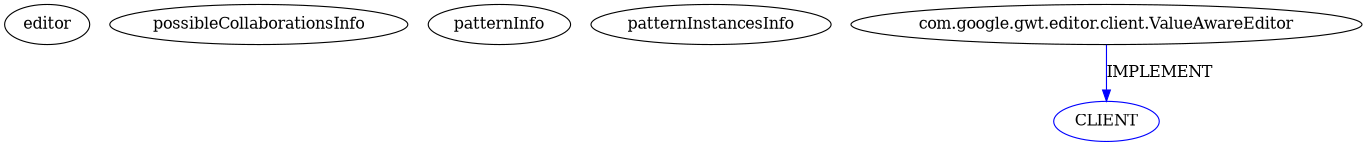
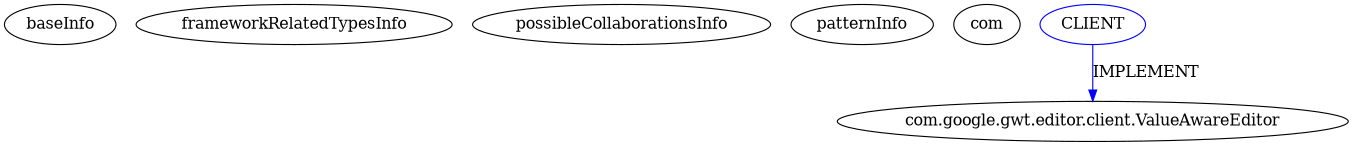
(47, 25) -> (294, 25)
none -> (60, 25)
(711, 25) -> (987, 25)
(1106, 67) -> (1093, 67)
